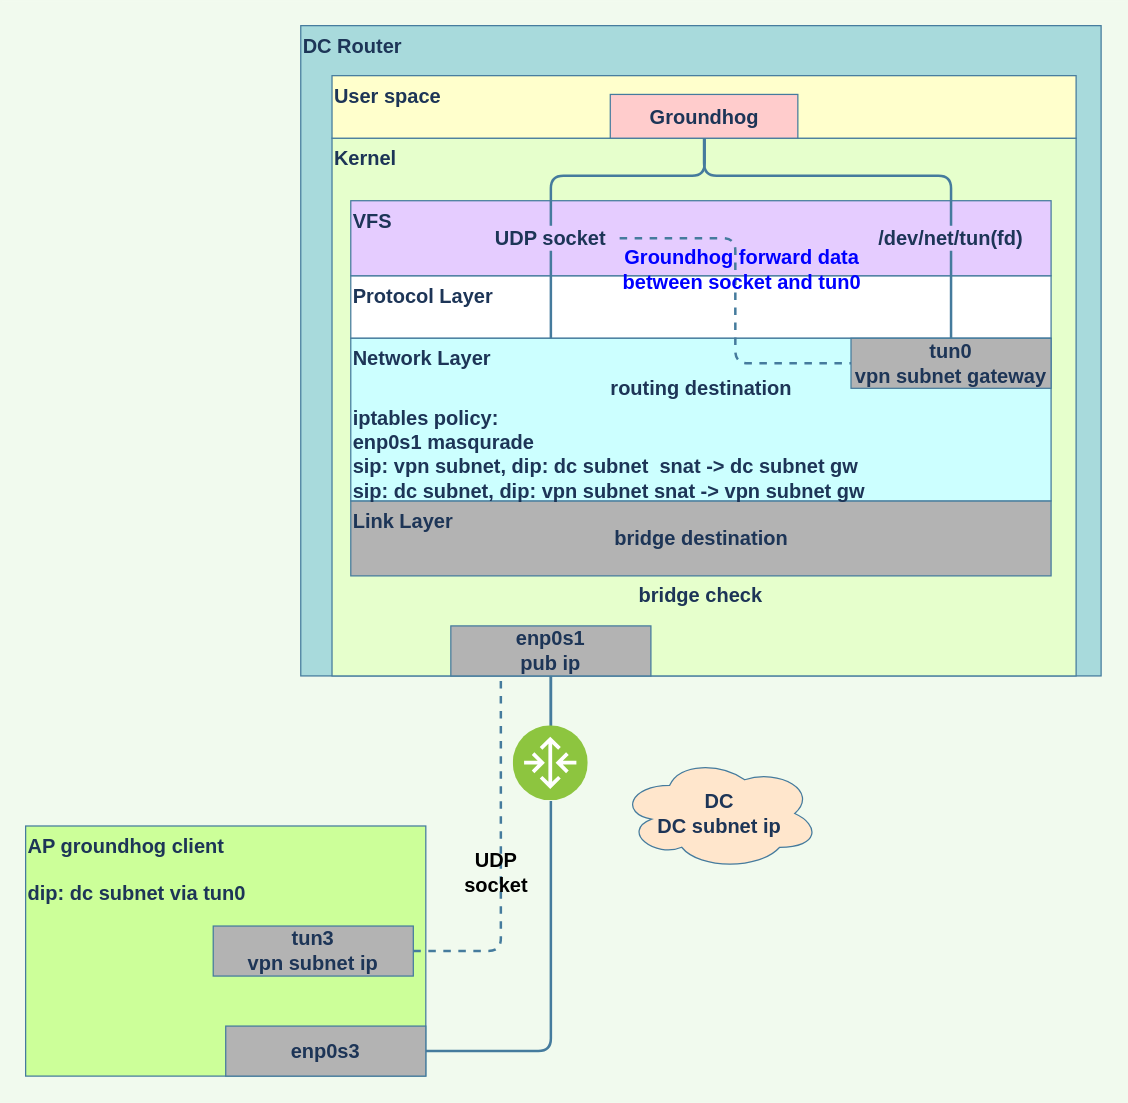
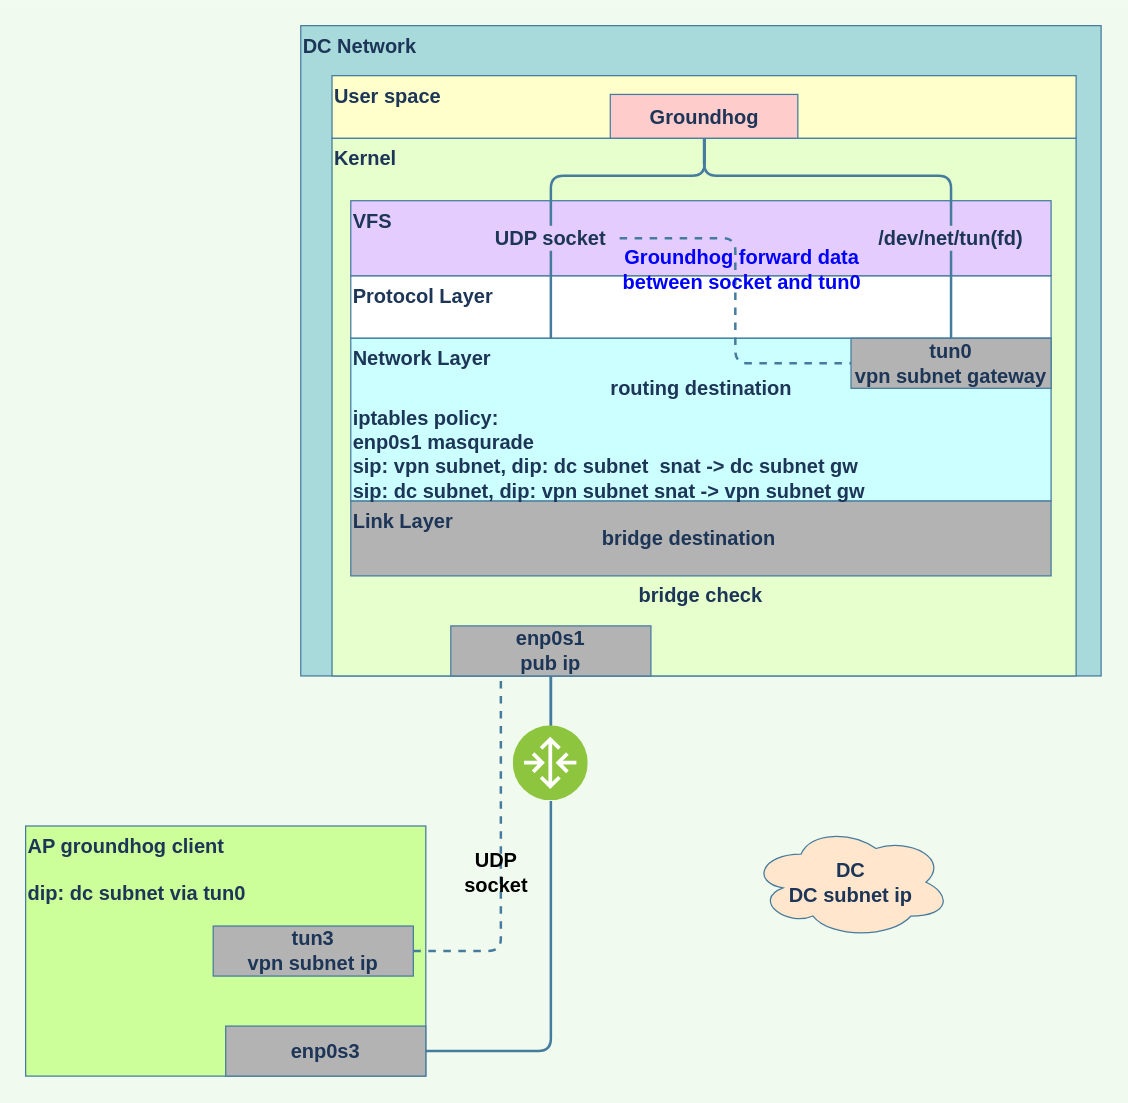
(339, 43) -> (343, 43)
(701, 538) -> (688, 538)
(719, 813) -> (851, 882)
